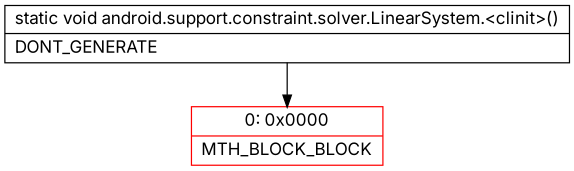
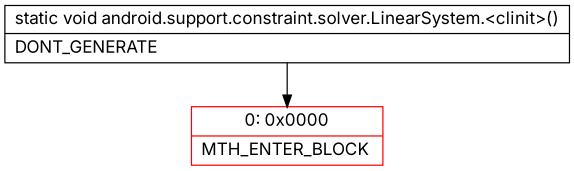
(287, 150) -> (286, 150)
